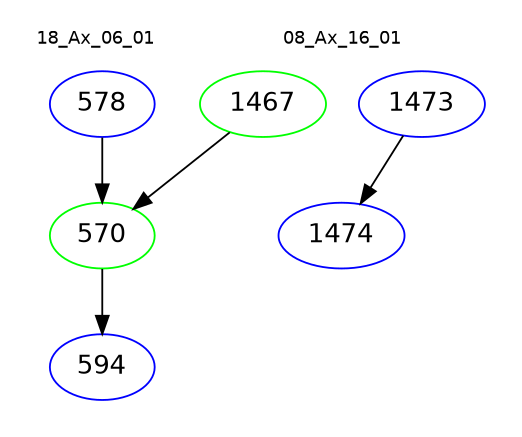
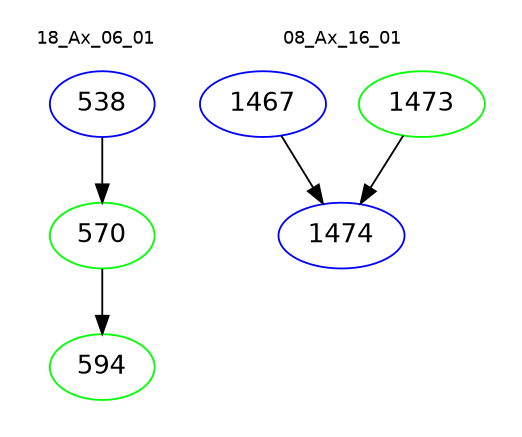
(102, 104) -> (102, 104)
(263, 104) -> (263, 104)
(422, 104) -> (422, 104)
(197, 158) -> (297, 162)
(102, 367) -> (102, 367)
